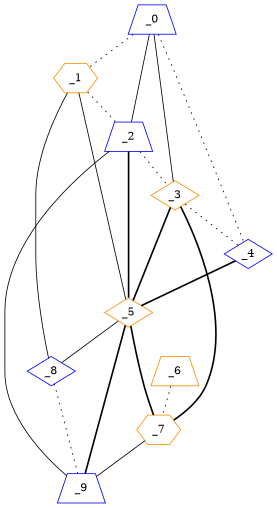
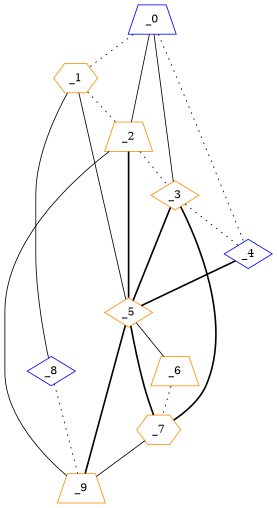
(129, 137) -> (129, 137)
(90, 342) -> (150, 340)
(81, 488) -> (81, 488)
